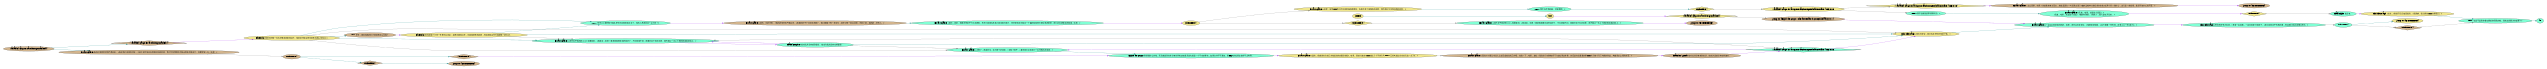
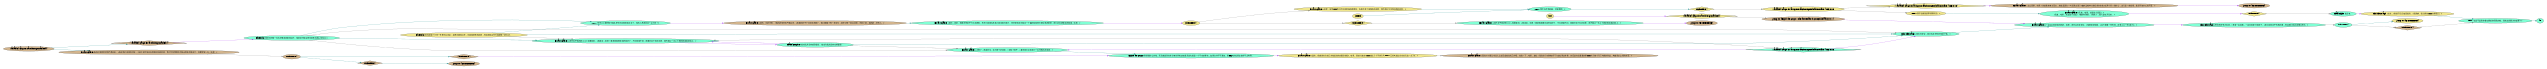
(1926, 13) -> (1926, 13)
(1454, 16) -> (1446, 13)
(1926, 34) -> (1926, 34)
(370, 35) -> none
(292, 38) -> (292, 38)
(1702, 56) -> none
